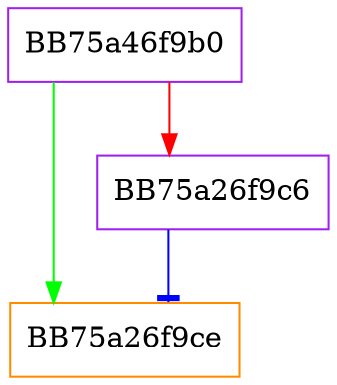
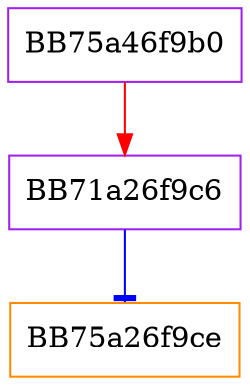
(54, 182) -> none
(213, 192) -> (125, 192)
